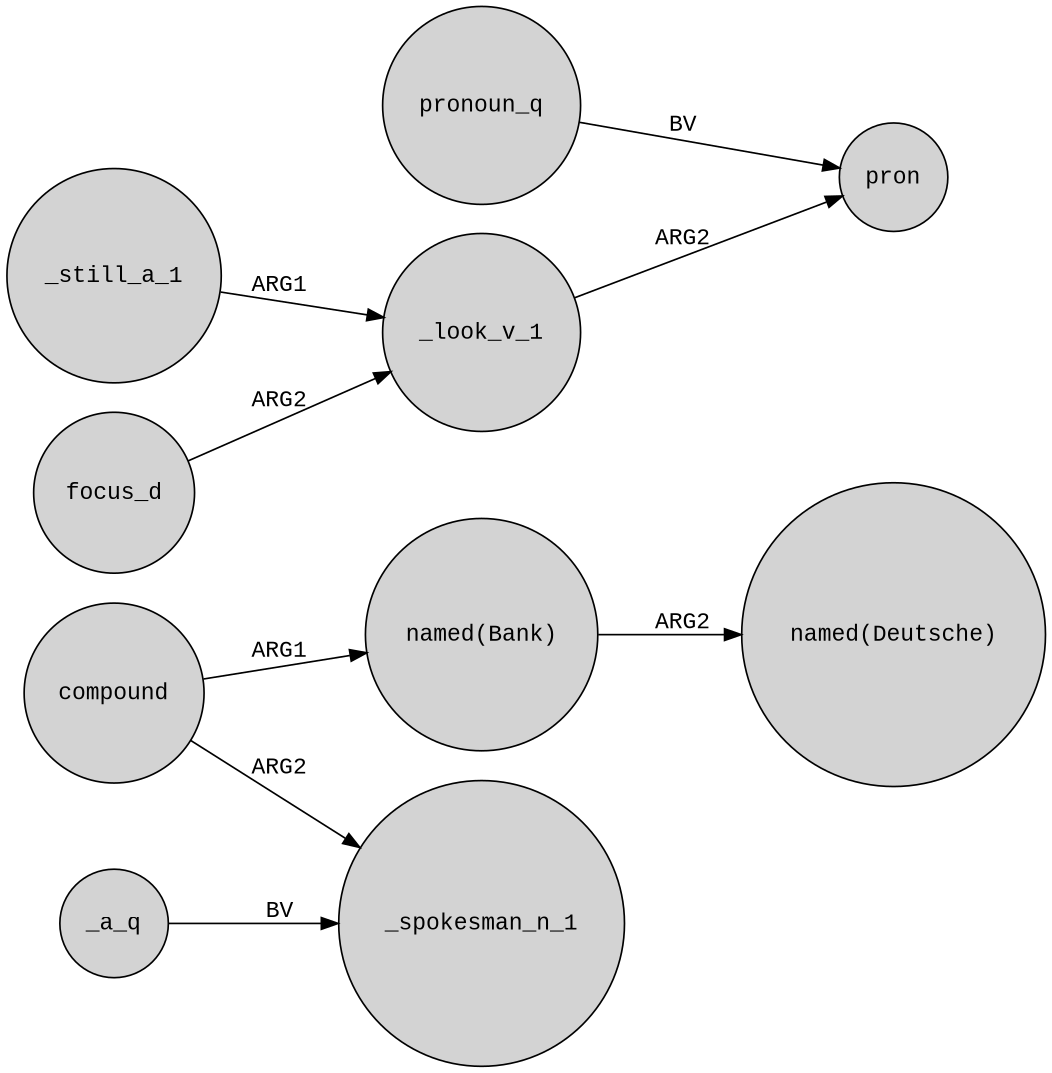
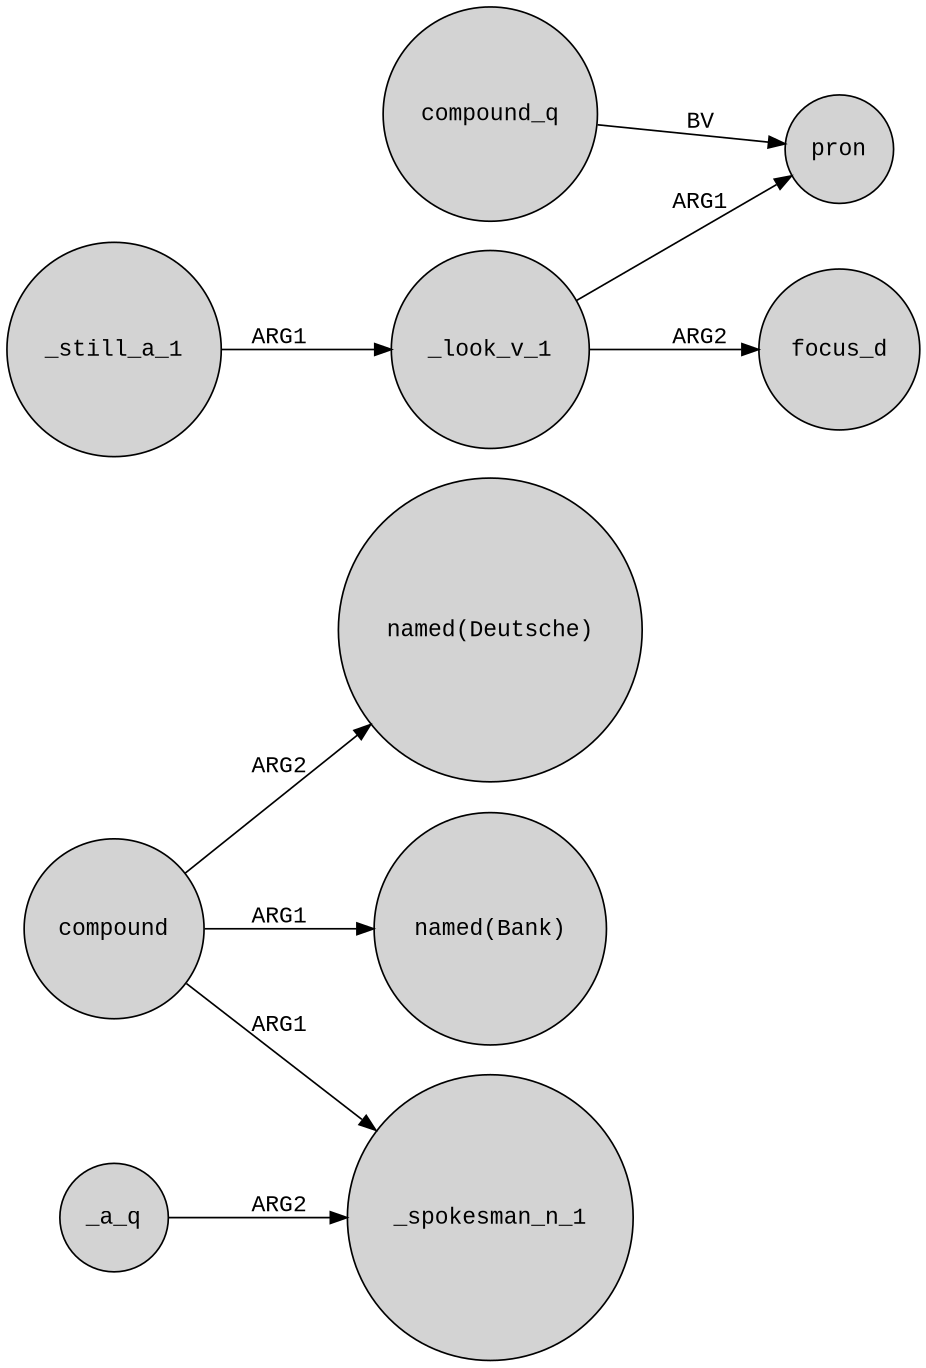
(482, 105) -> (490, 114)
(683, 238) -> (701, 202)
(282, 420) -> (665, 349)
(661, 635) -> (271, 804)
(280, 767) -> (280, 1025)
(280, 911) -> (280, 1205)
